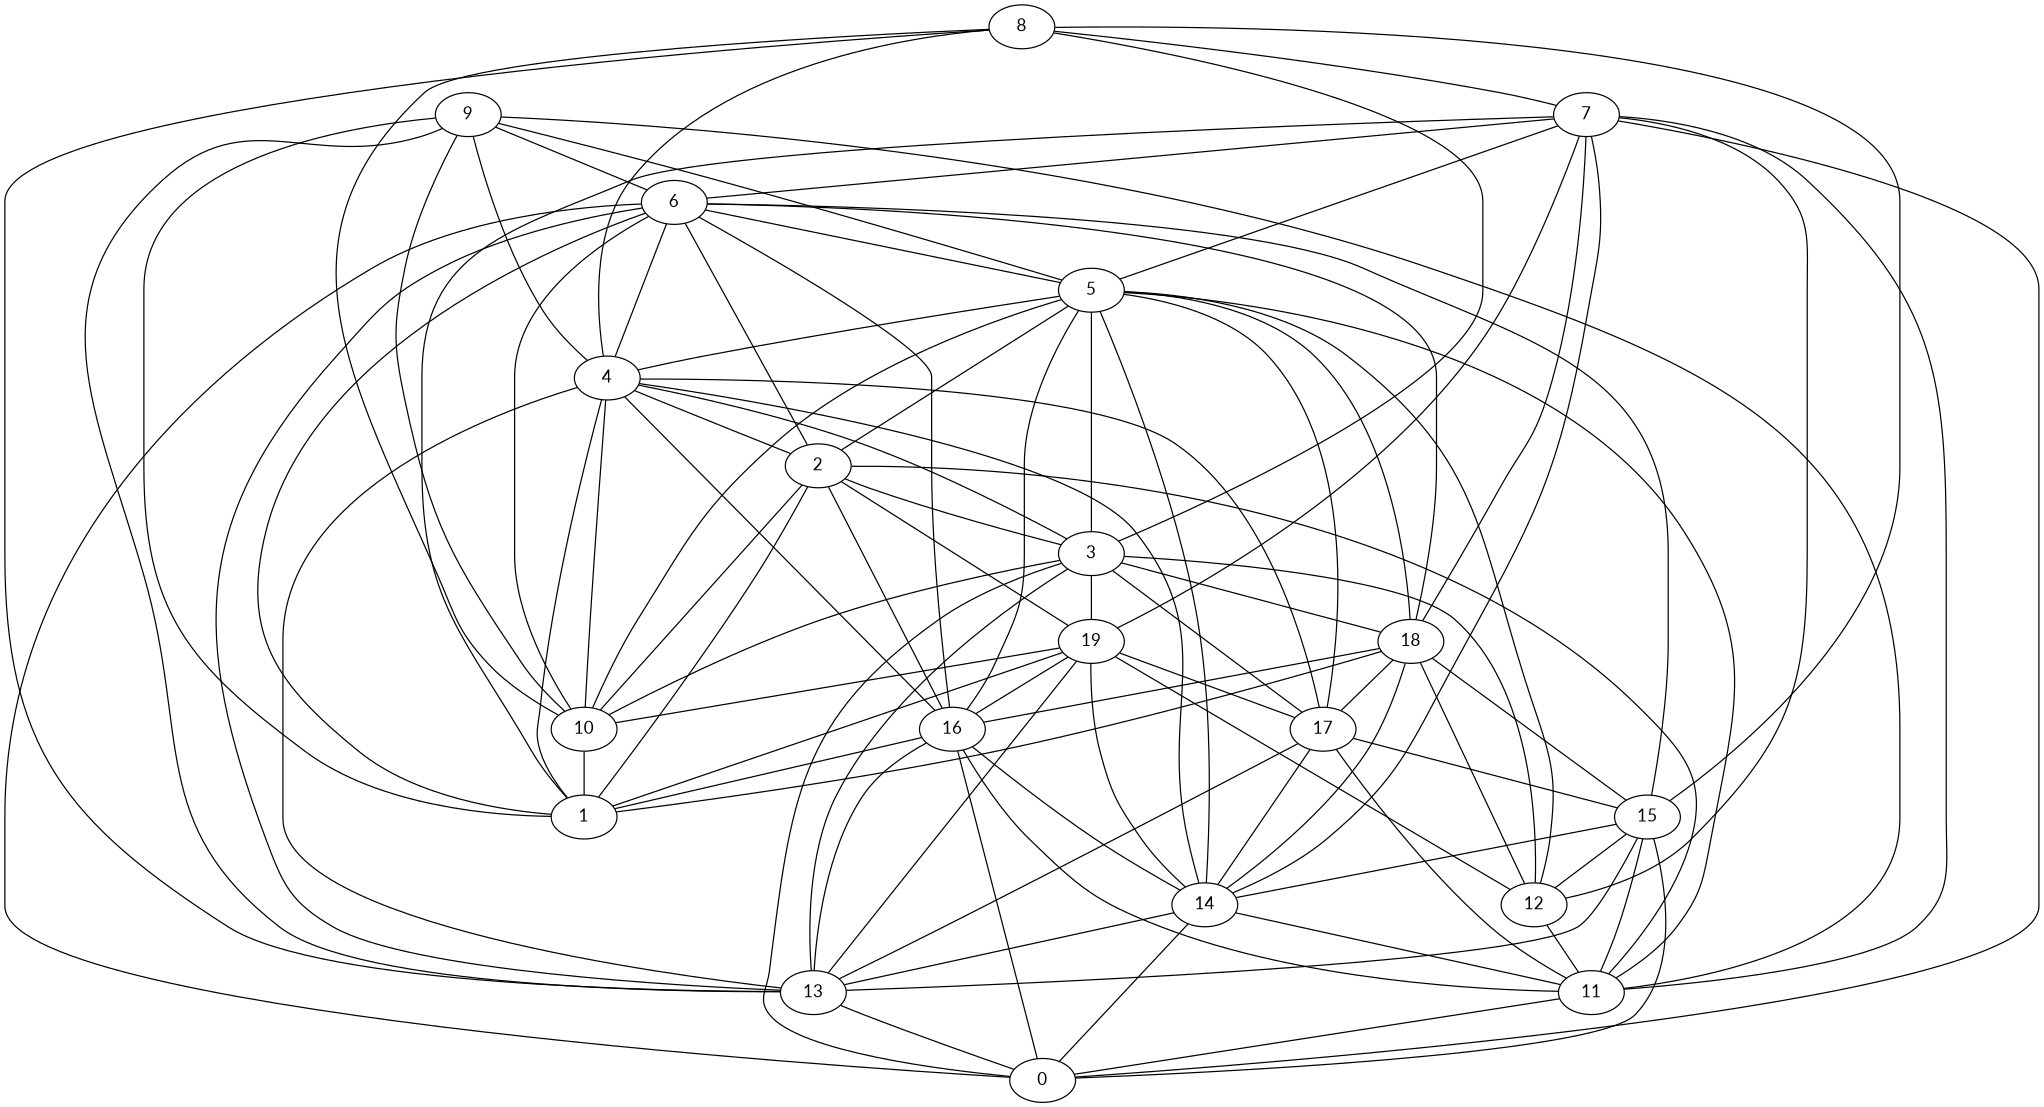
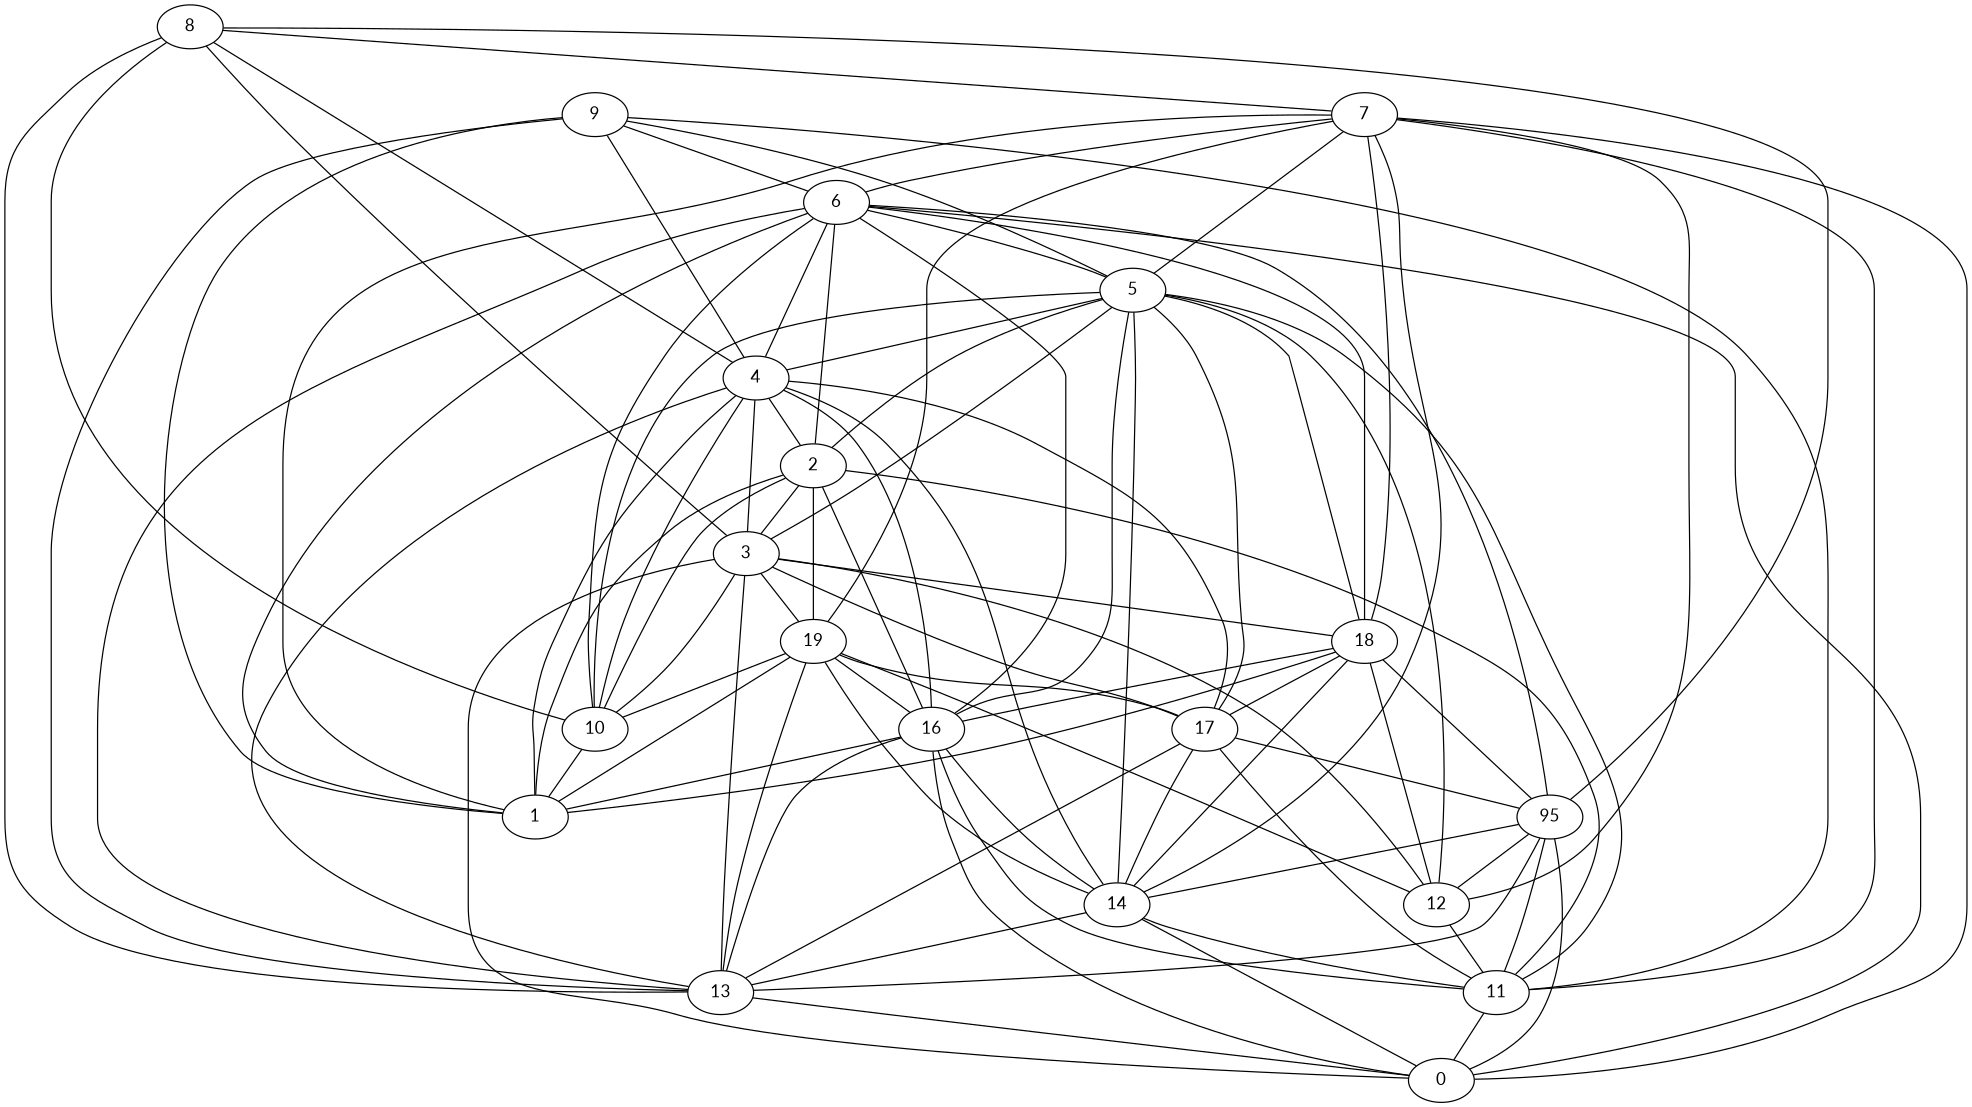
(414, 439) -> none
(1647, 817) -> (1550, 817)
